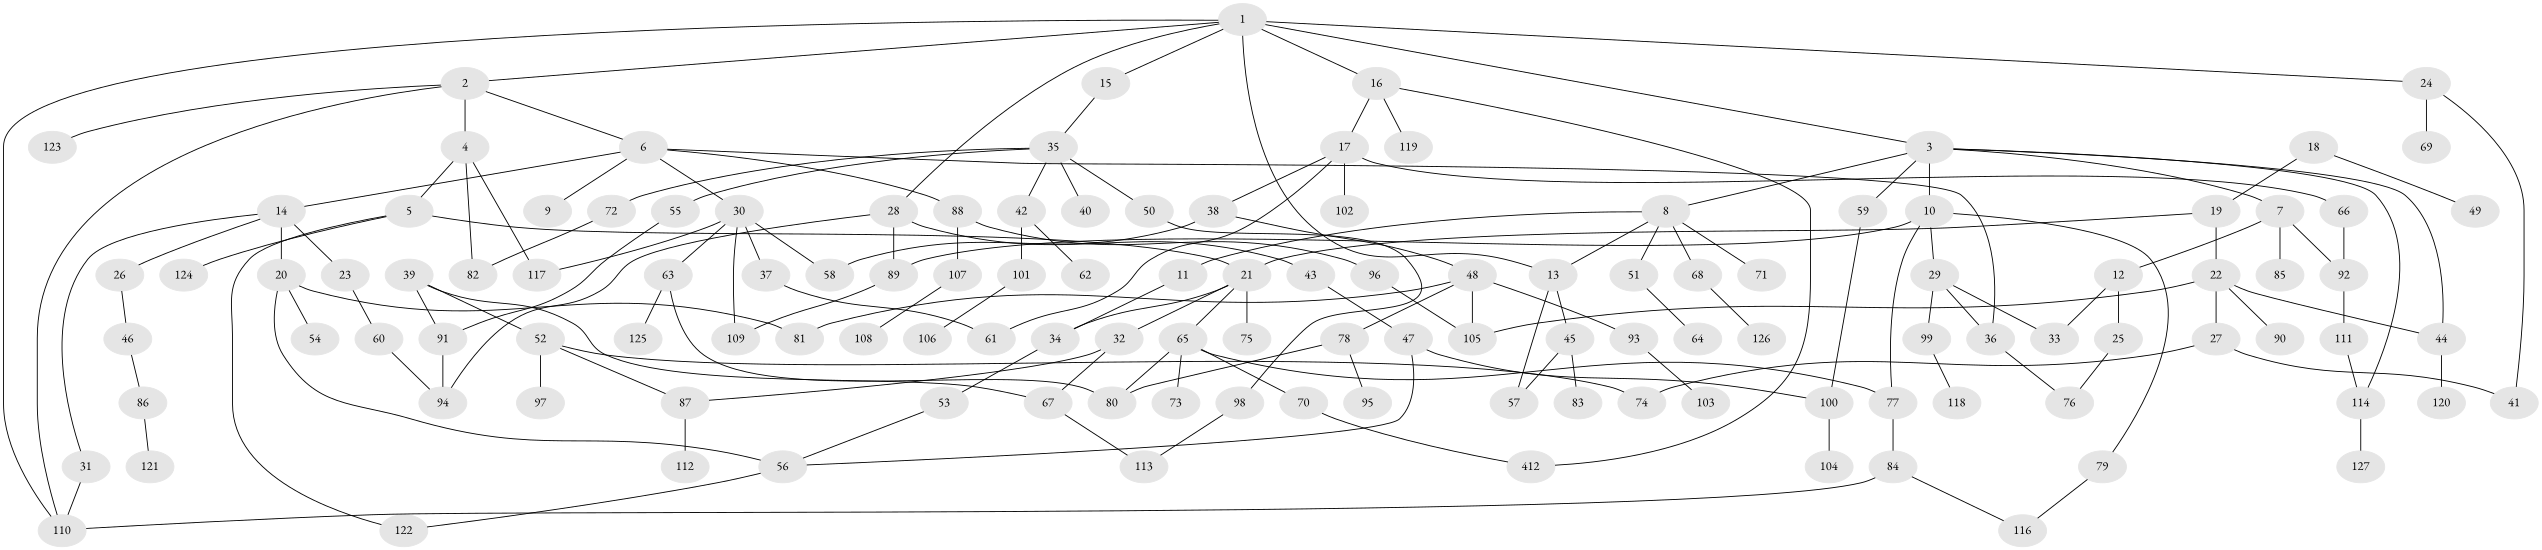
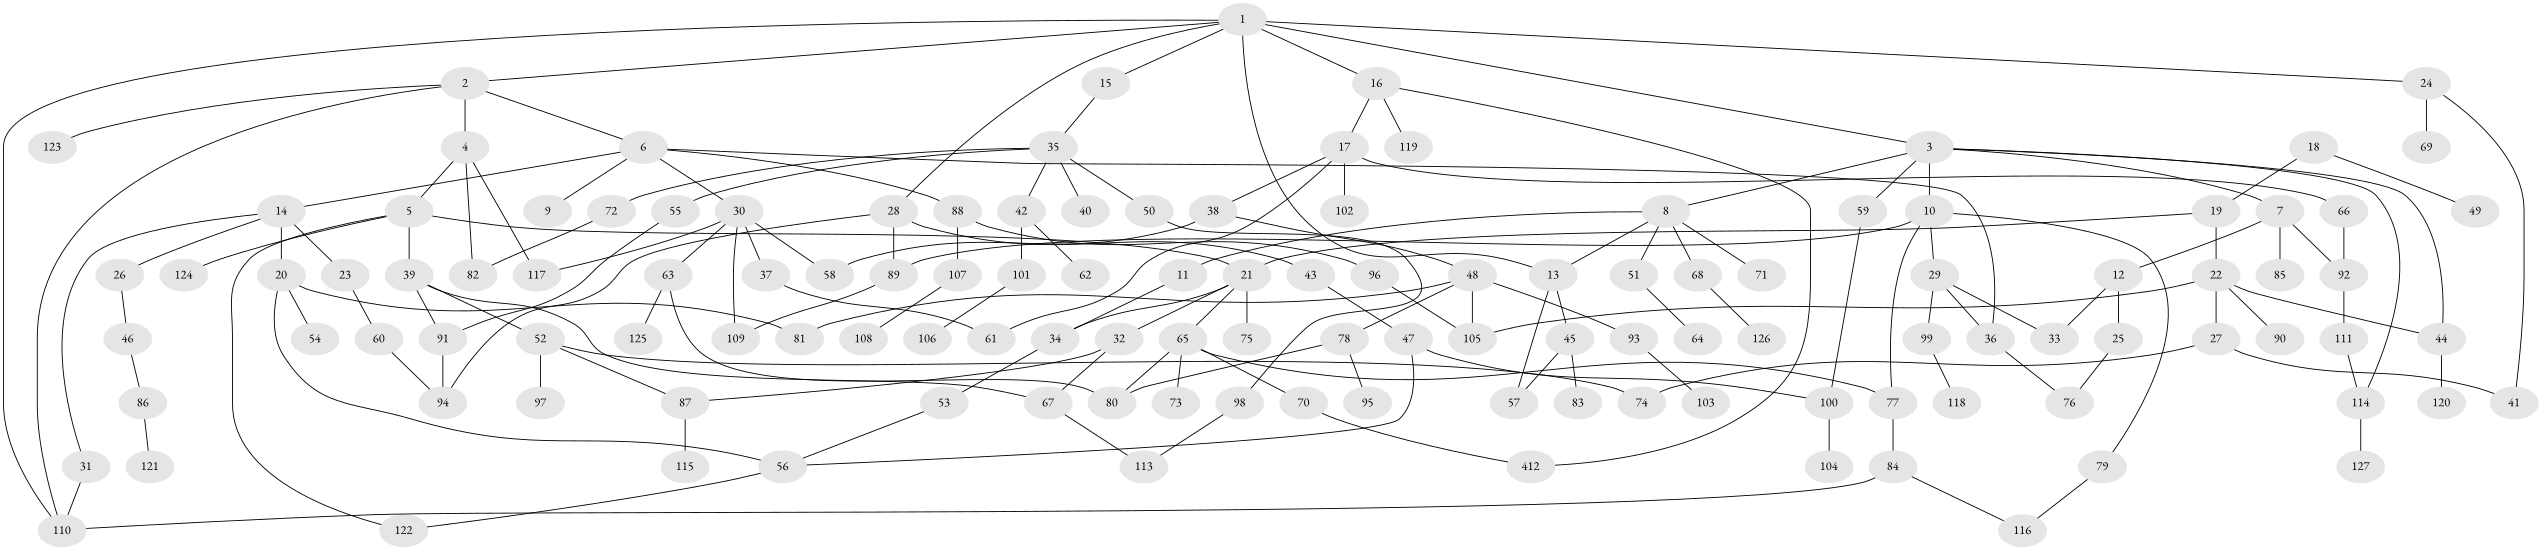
none -> (409, 243)
(685, 467) -> (685, 467)
